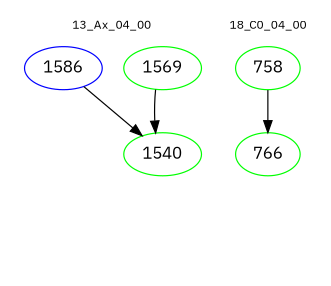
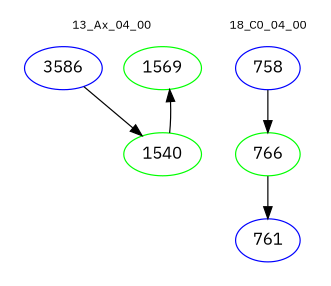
(63, 68) -> (63, 68)
(268, 68) -> (268, 68)
(155, 105) -> (171, 117)
none -> (268, 240)
